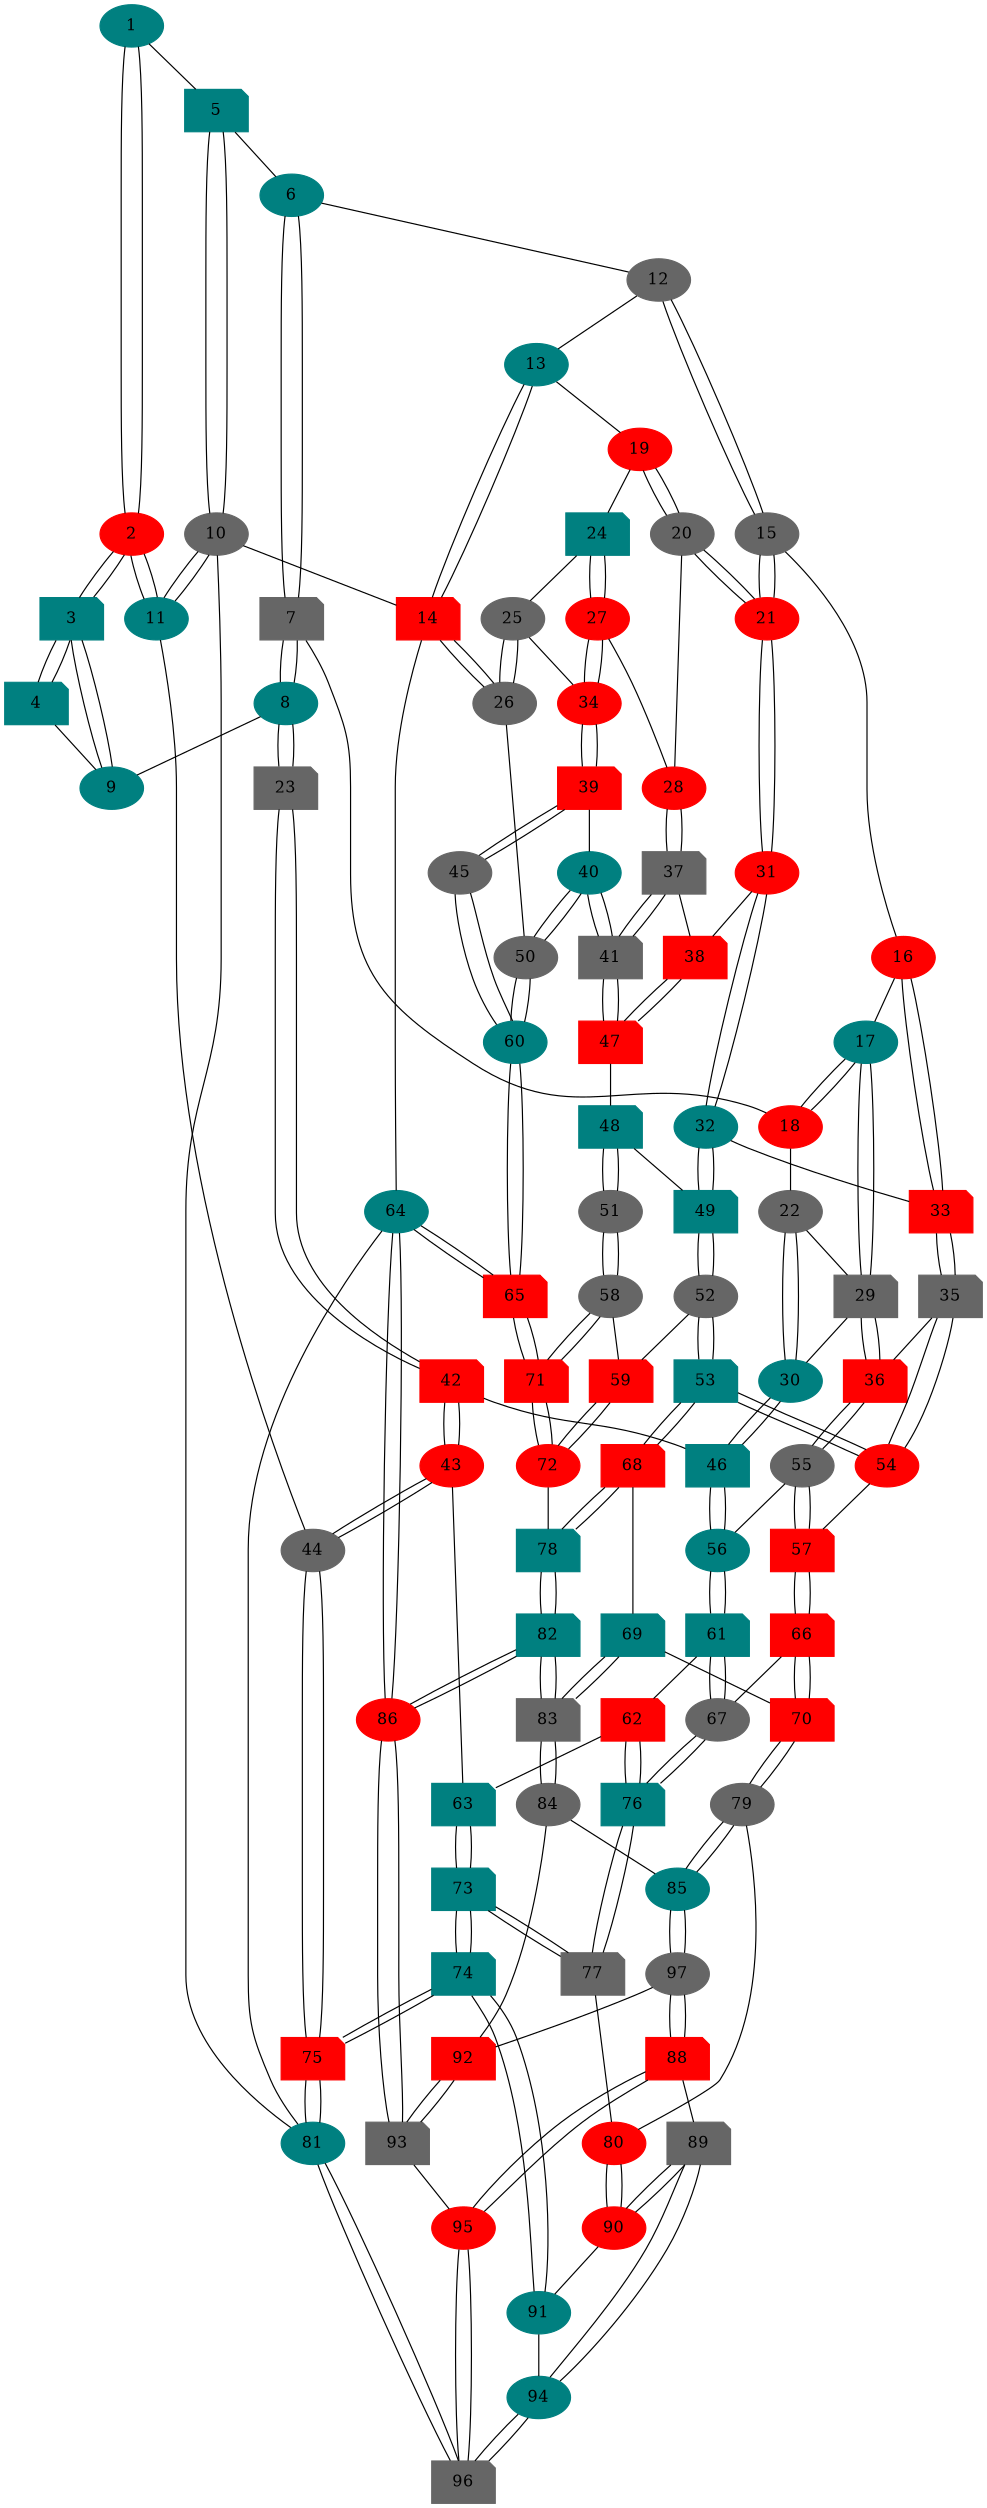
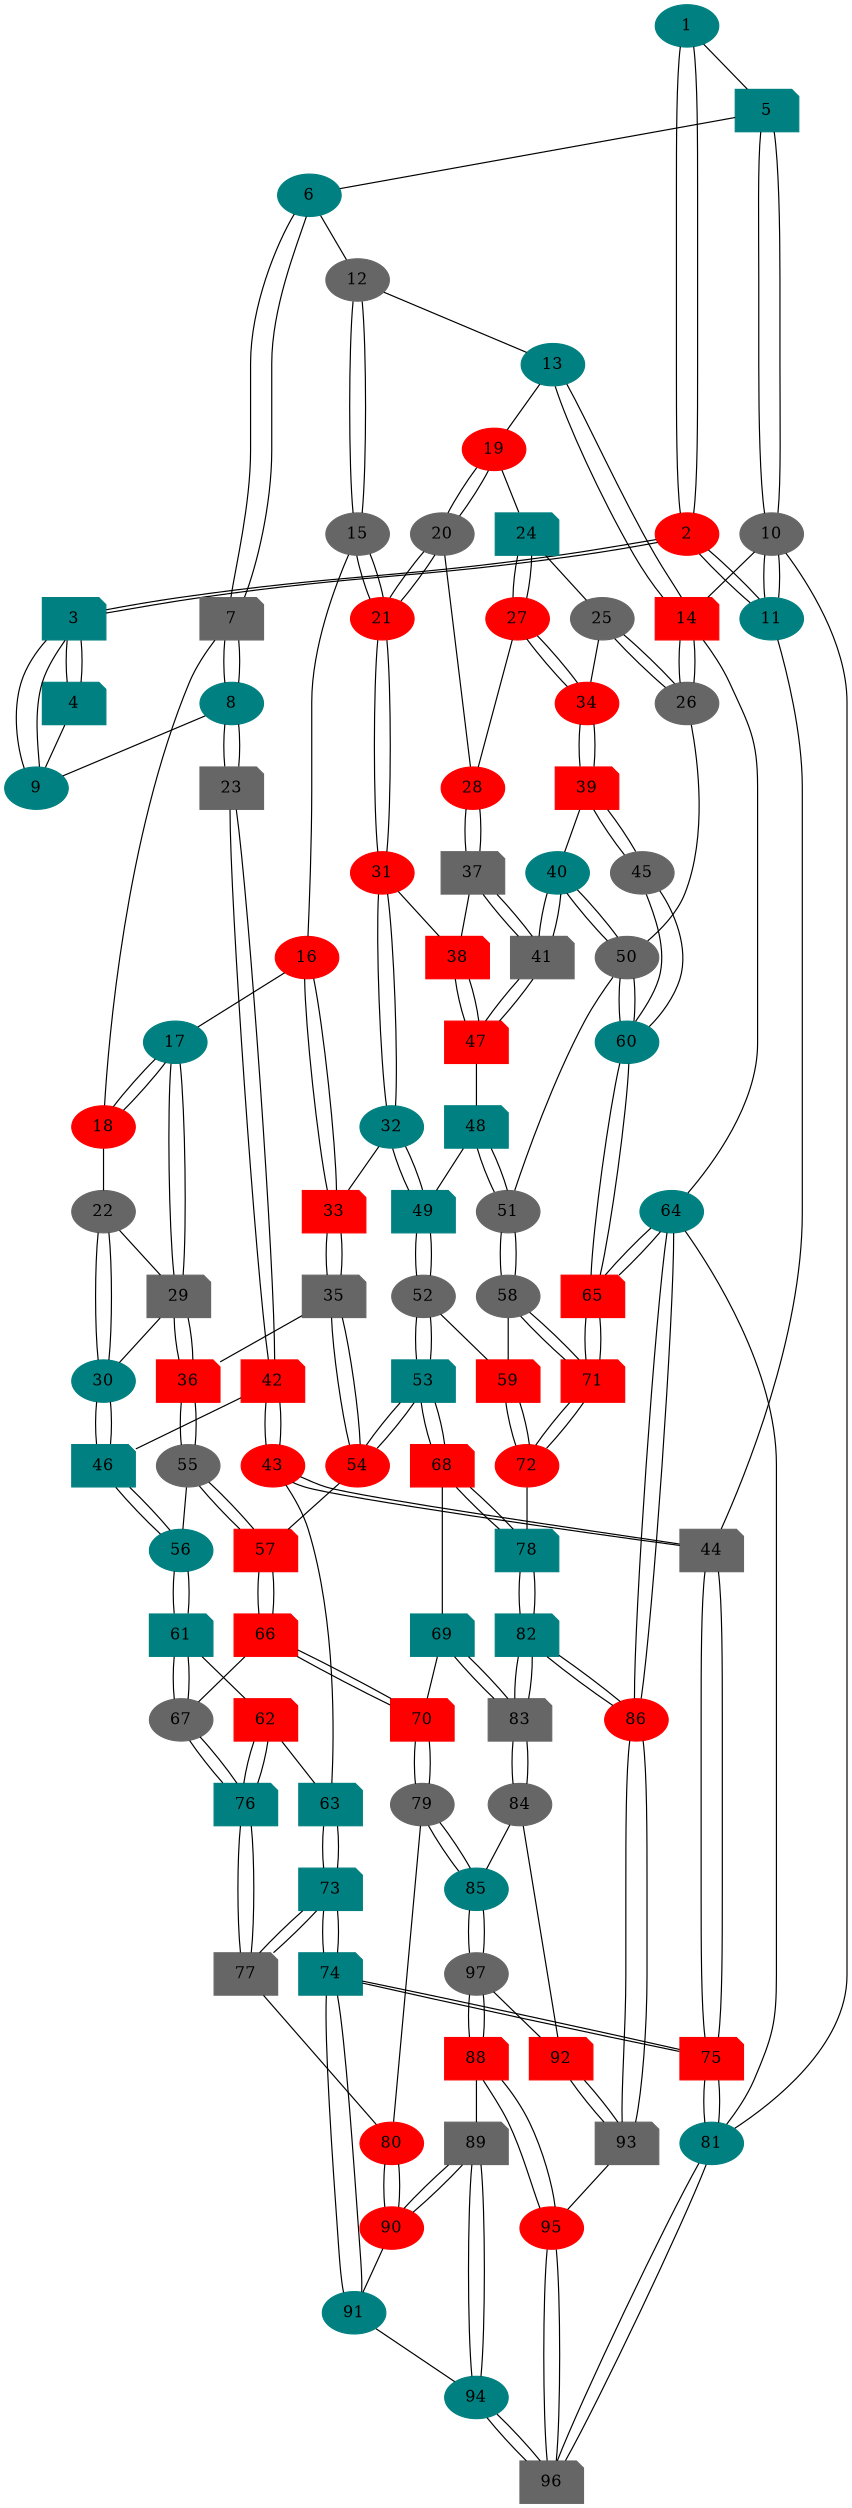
none -> (557, 1080)
(313, 1550) -> (712, 1550)
